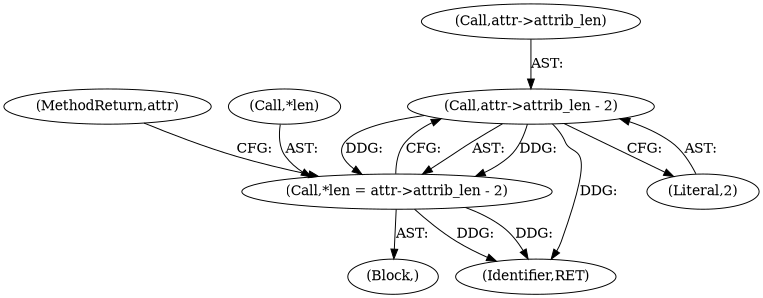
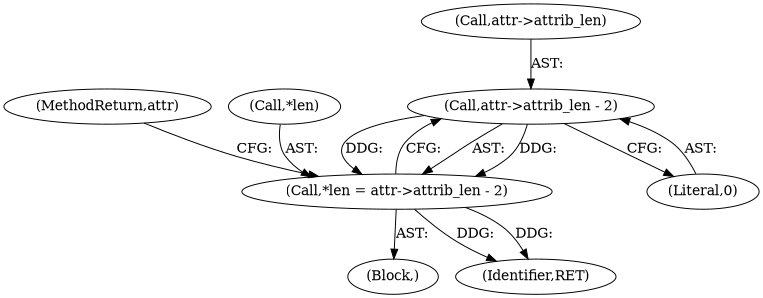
(579, 184) -> none
(703, 192) -> (703, 192)
